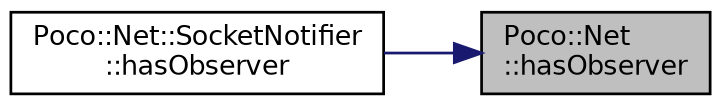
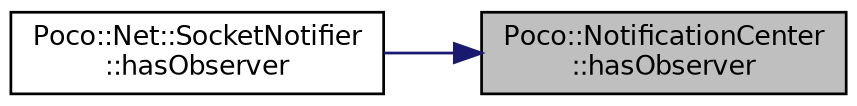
(596, 53) -> (664, 53)
